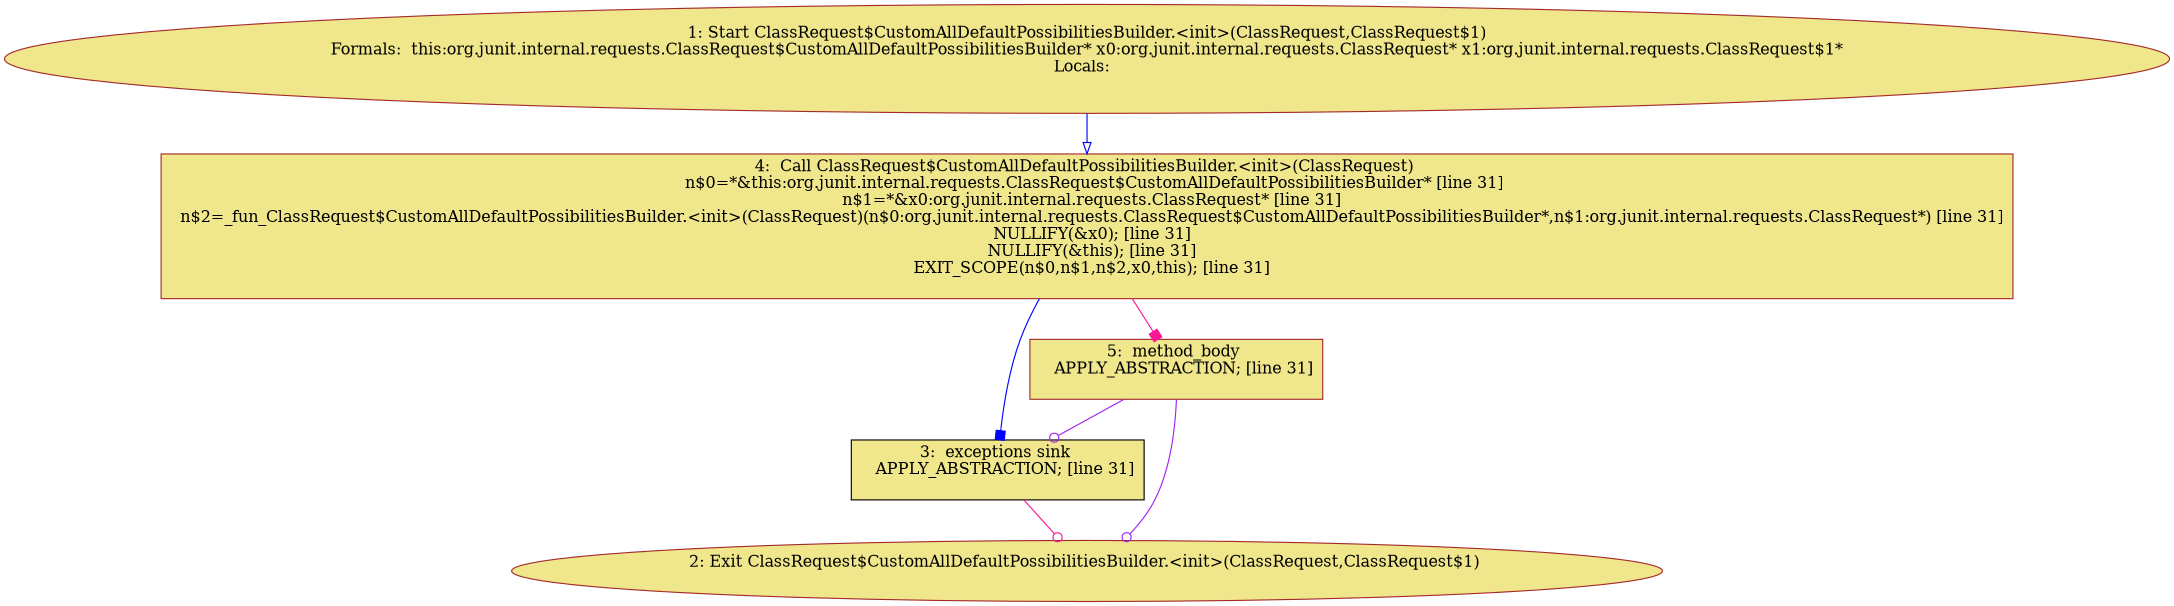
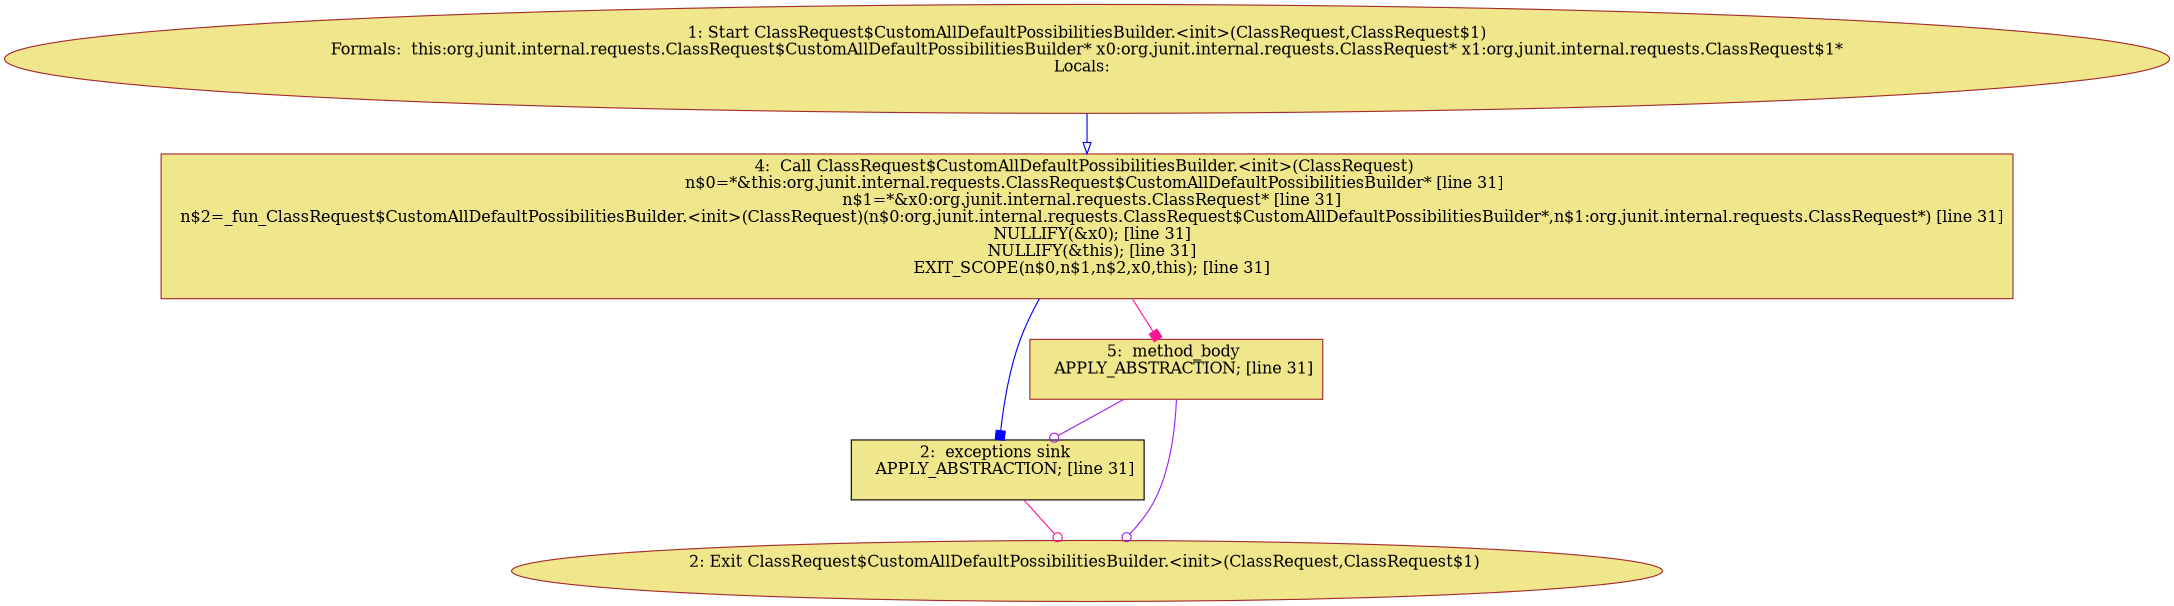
(998, 470) -> (998, 470)
